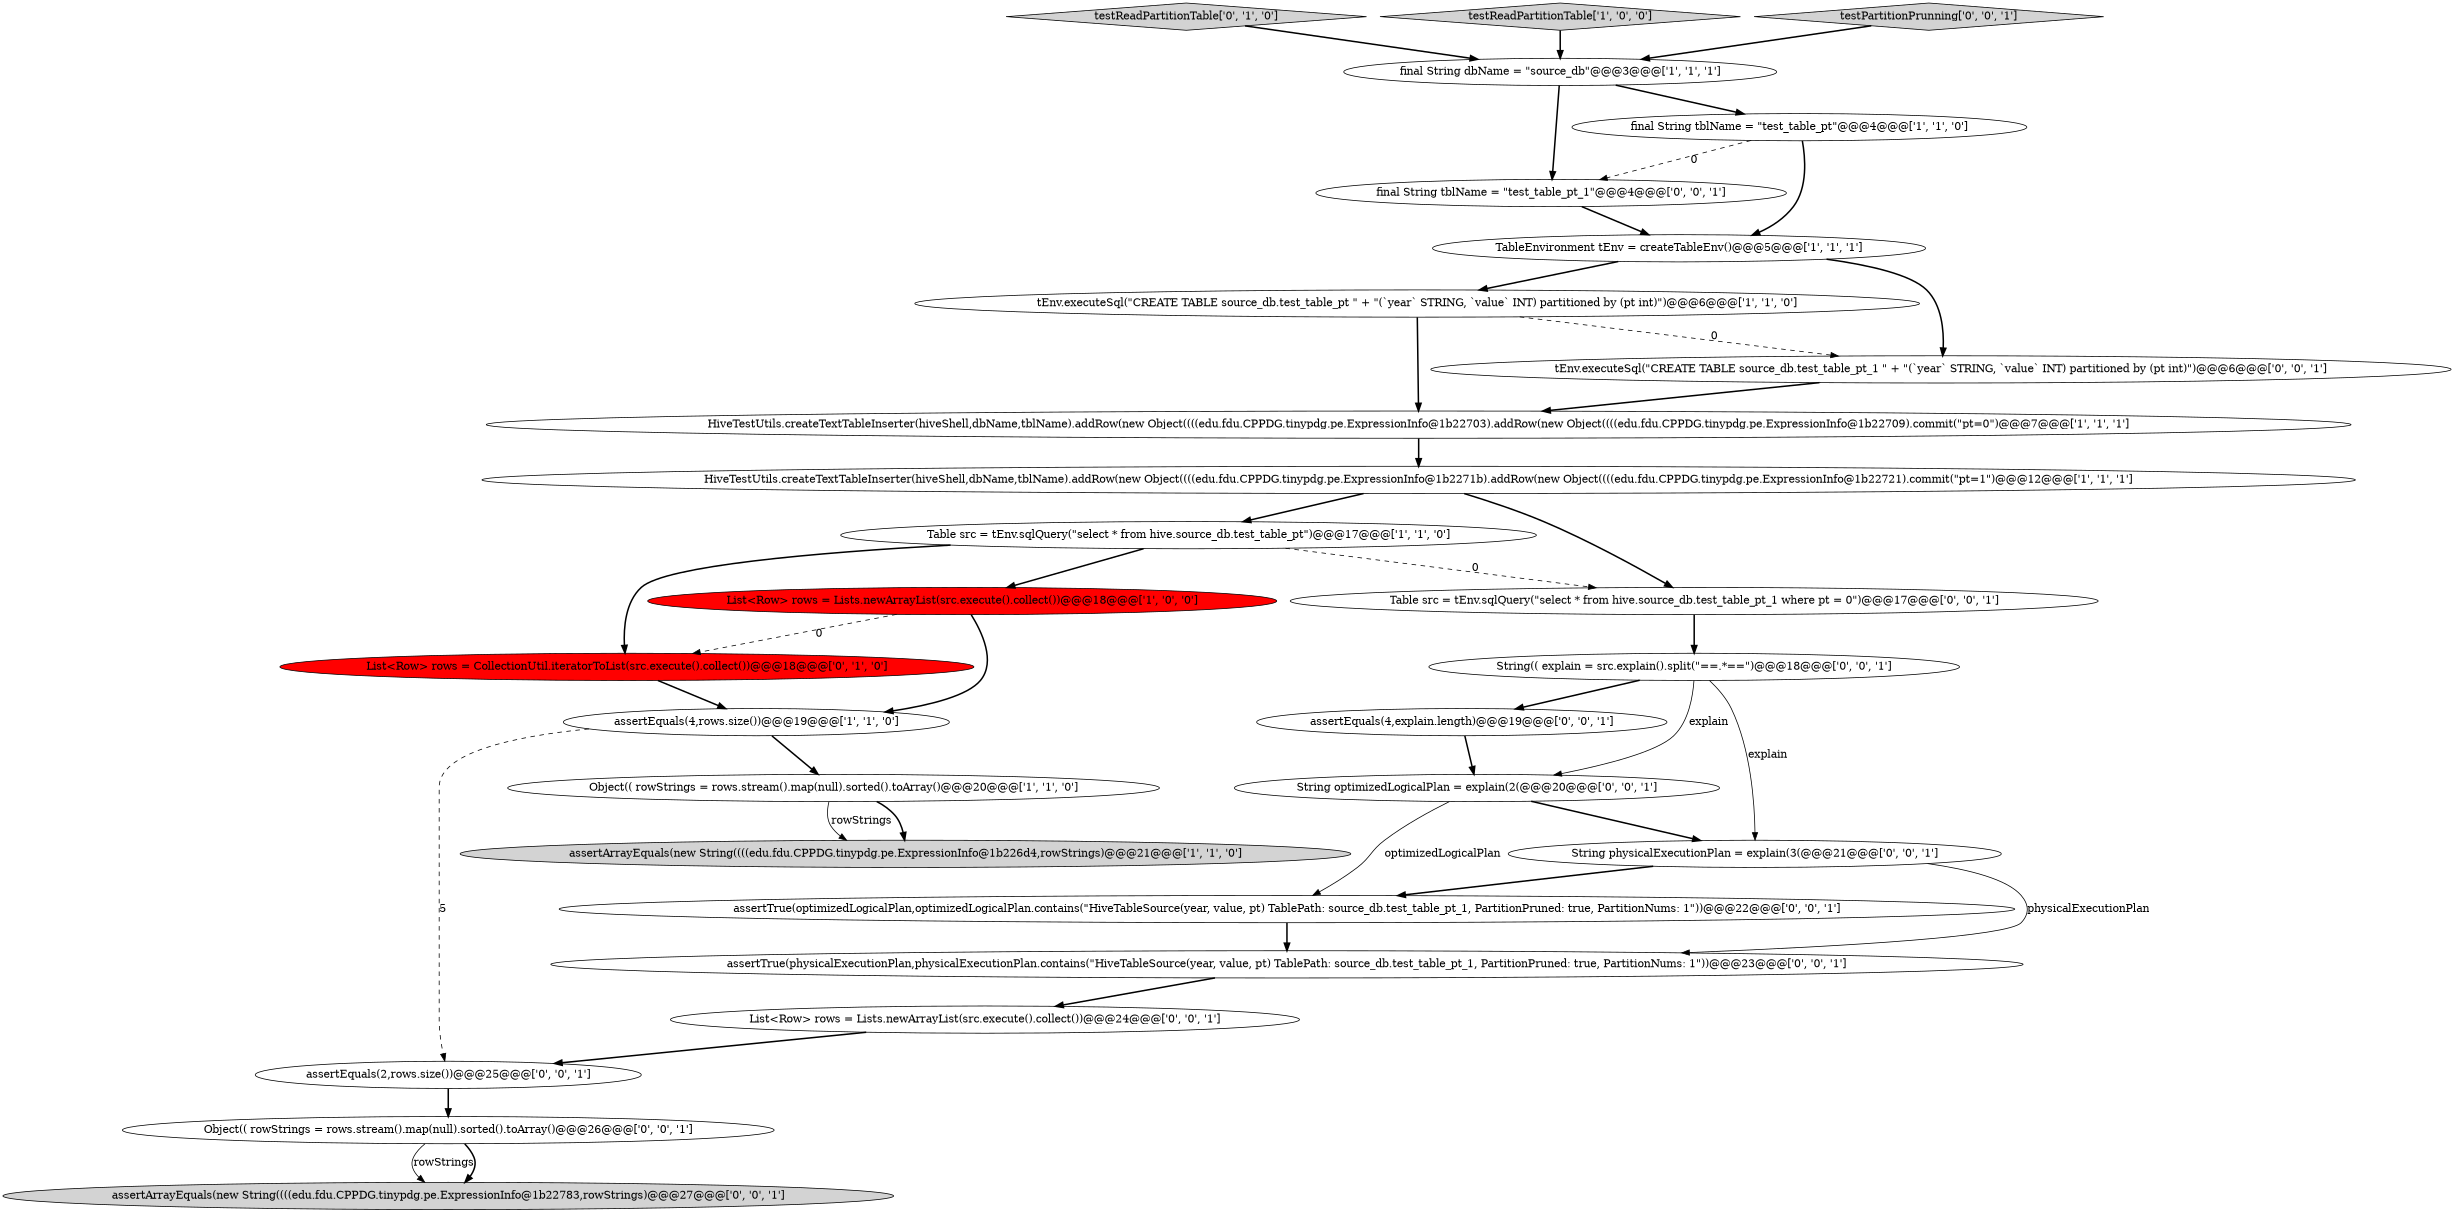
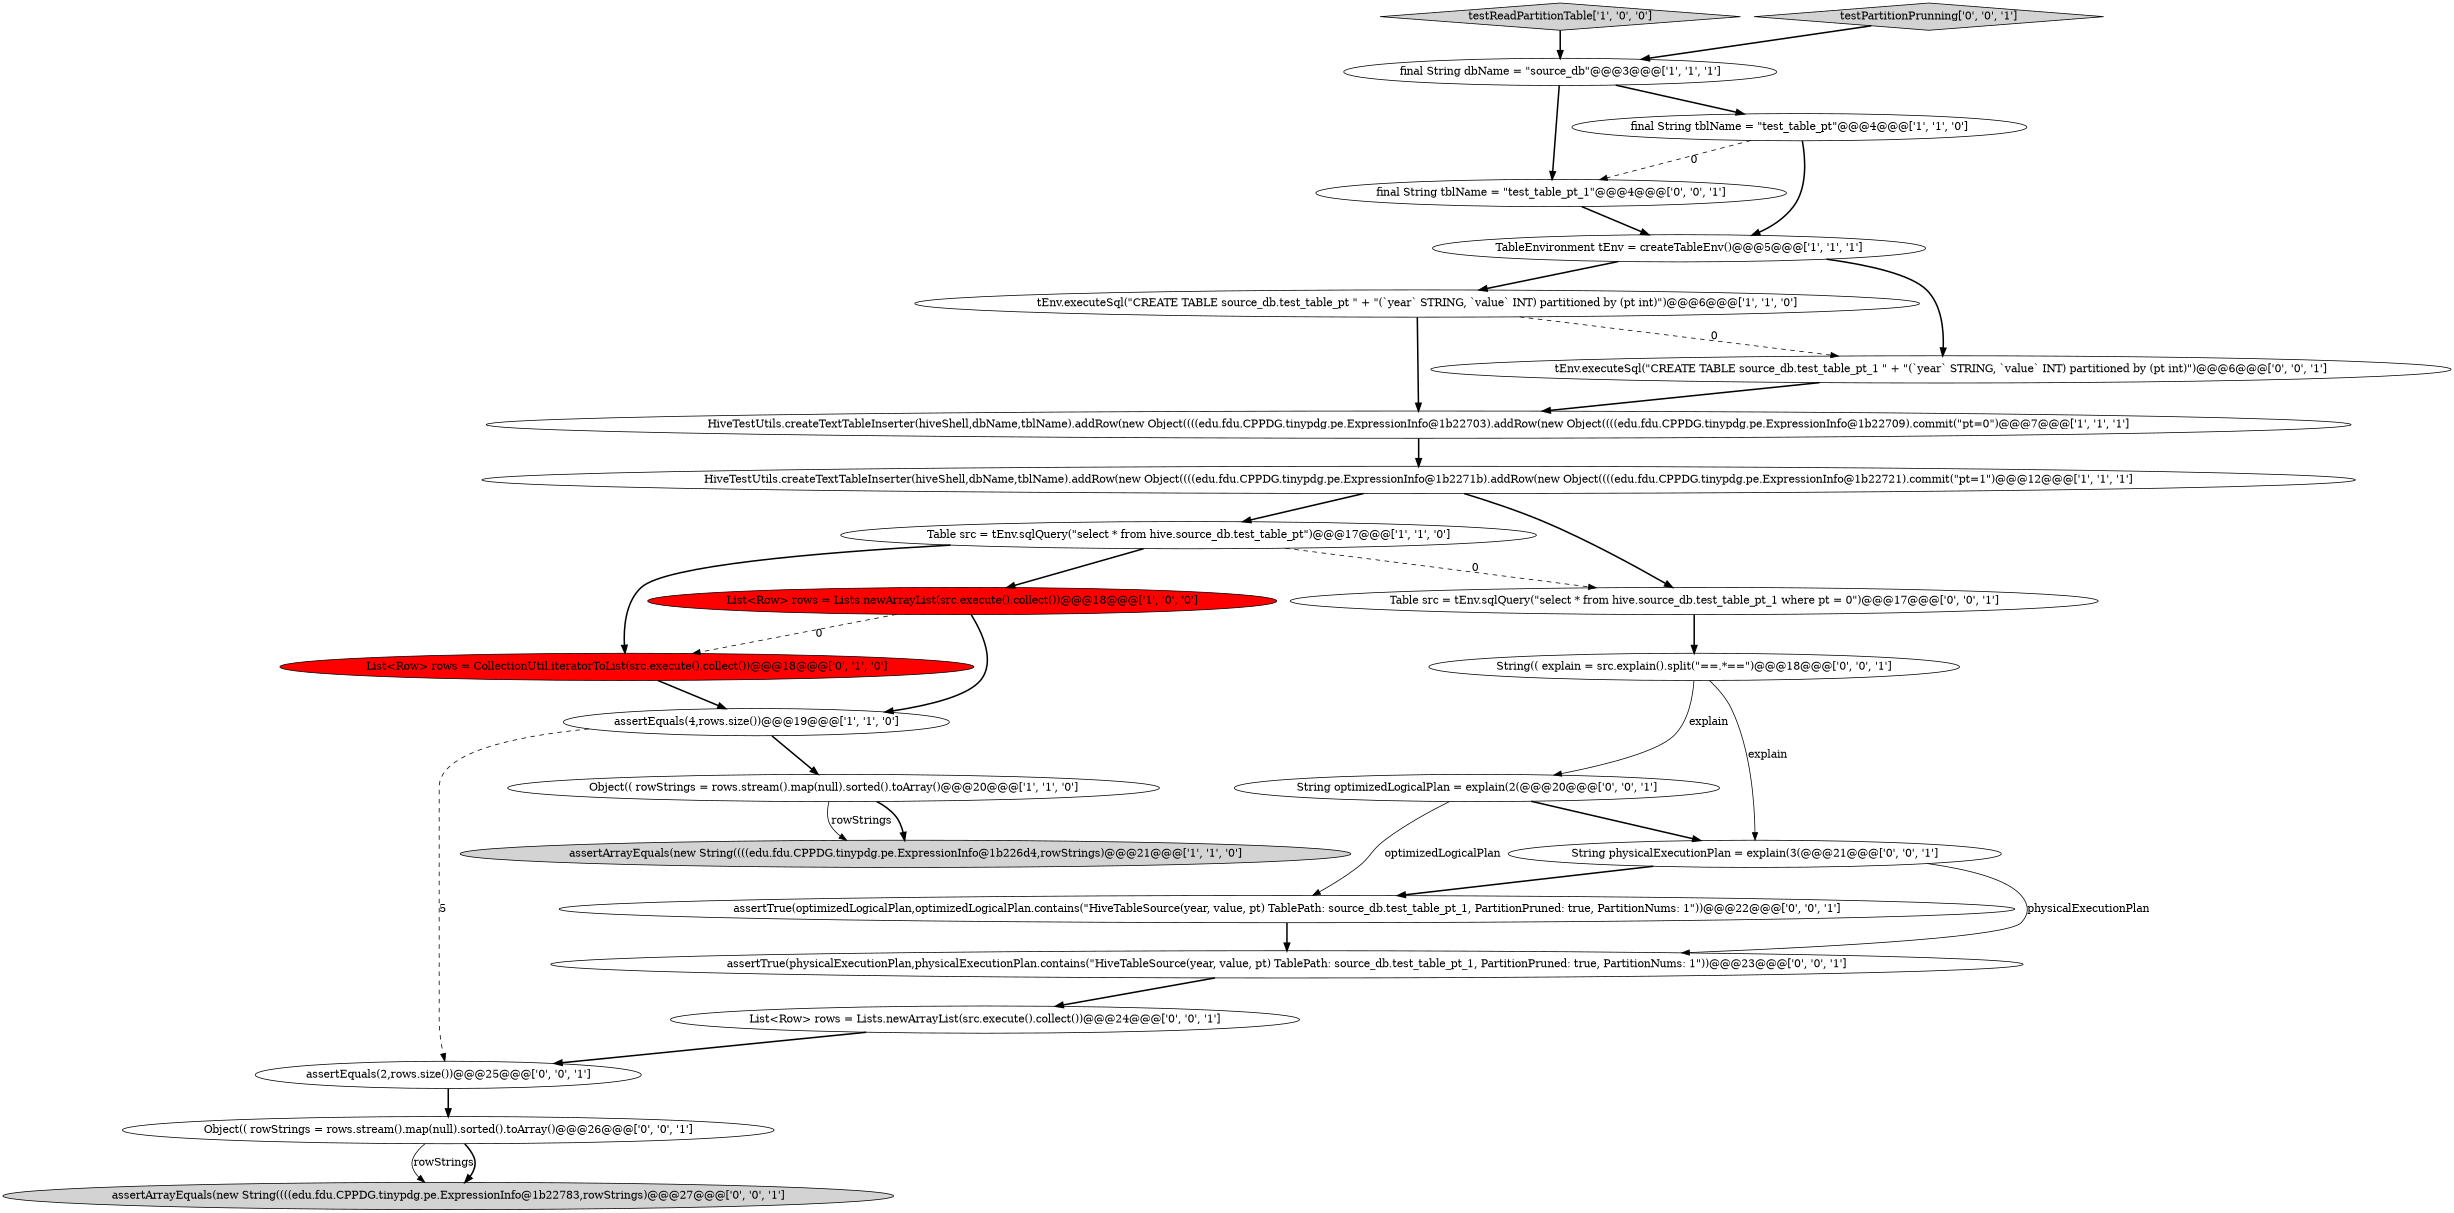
(1186, 17) -> none
(1462, 722) -> none
